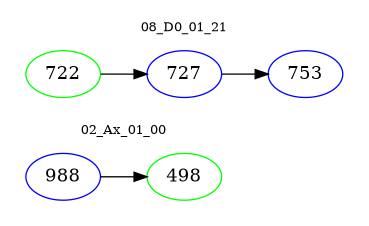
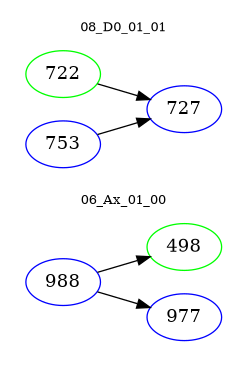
(184, 28) -> (124, 28)
(238, 74) -> (117, 129)
(124, 131) -> (124, 201)
none -> (184, 317)
